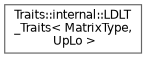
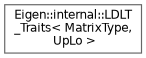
(73, 29) -> (73, 29)
